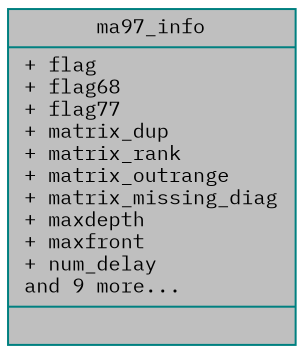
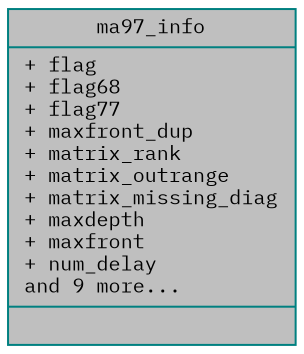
(98, 132) -> (110, 132)
